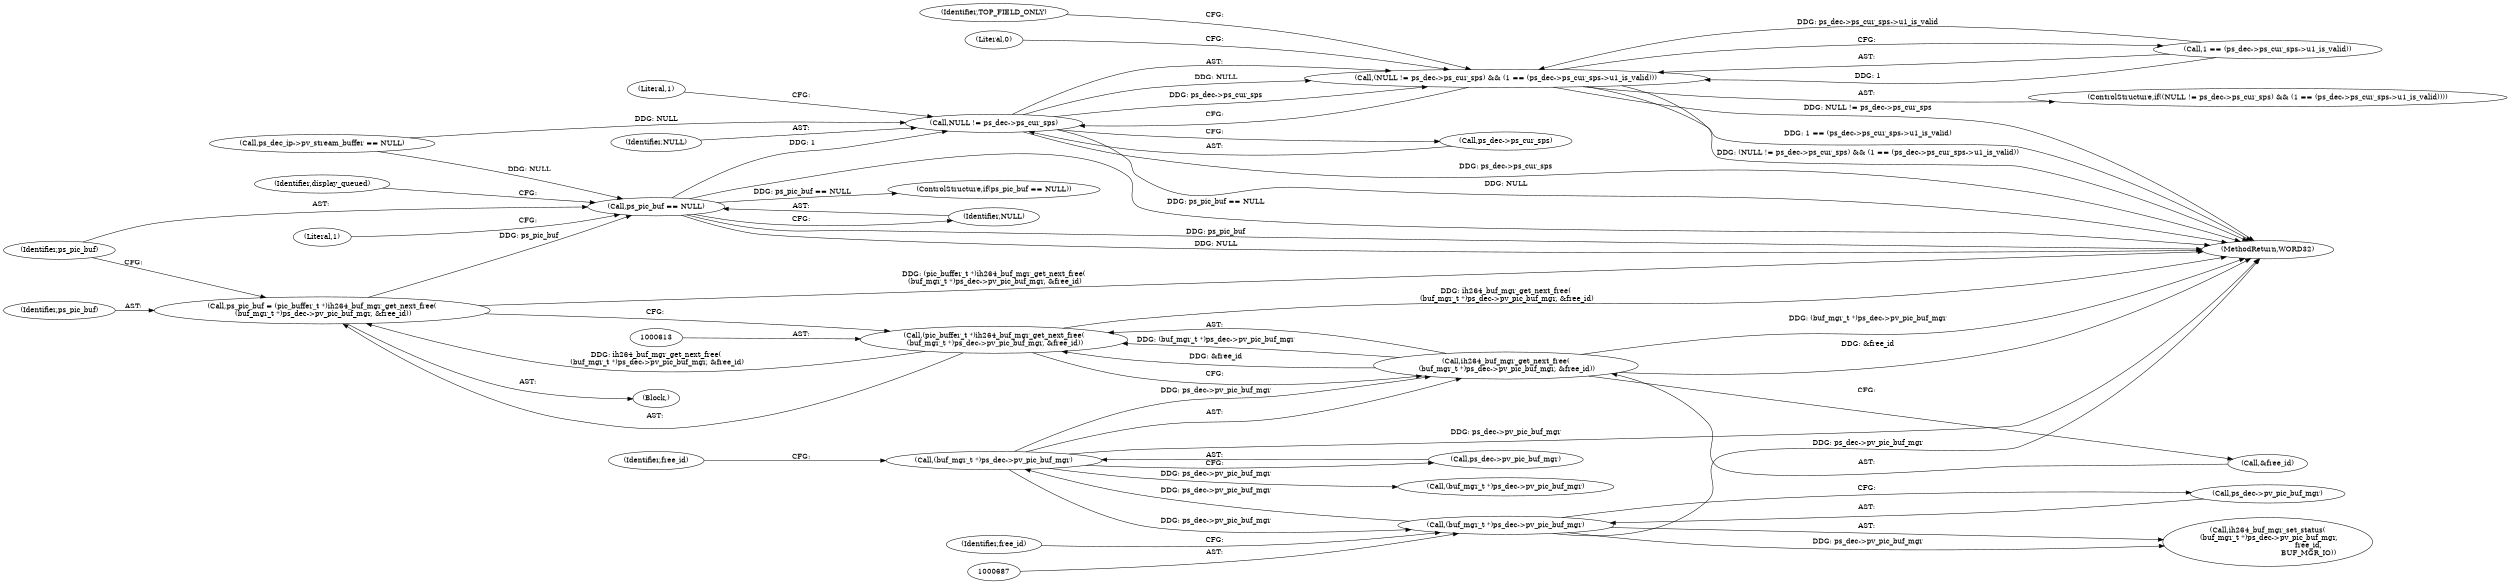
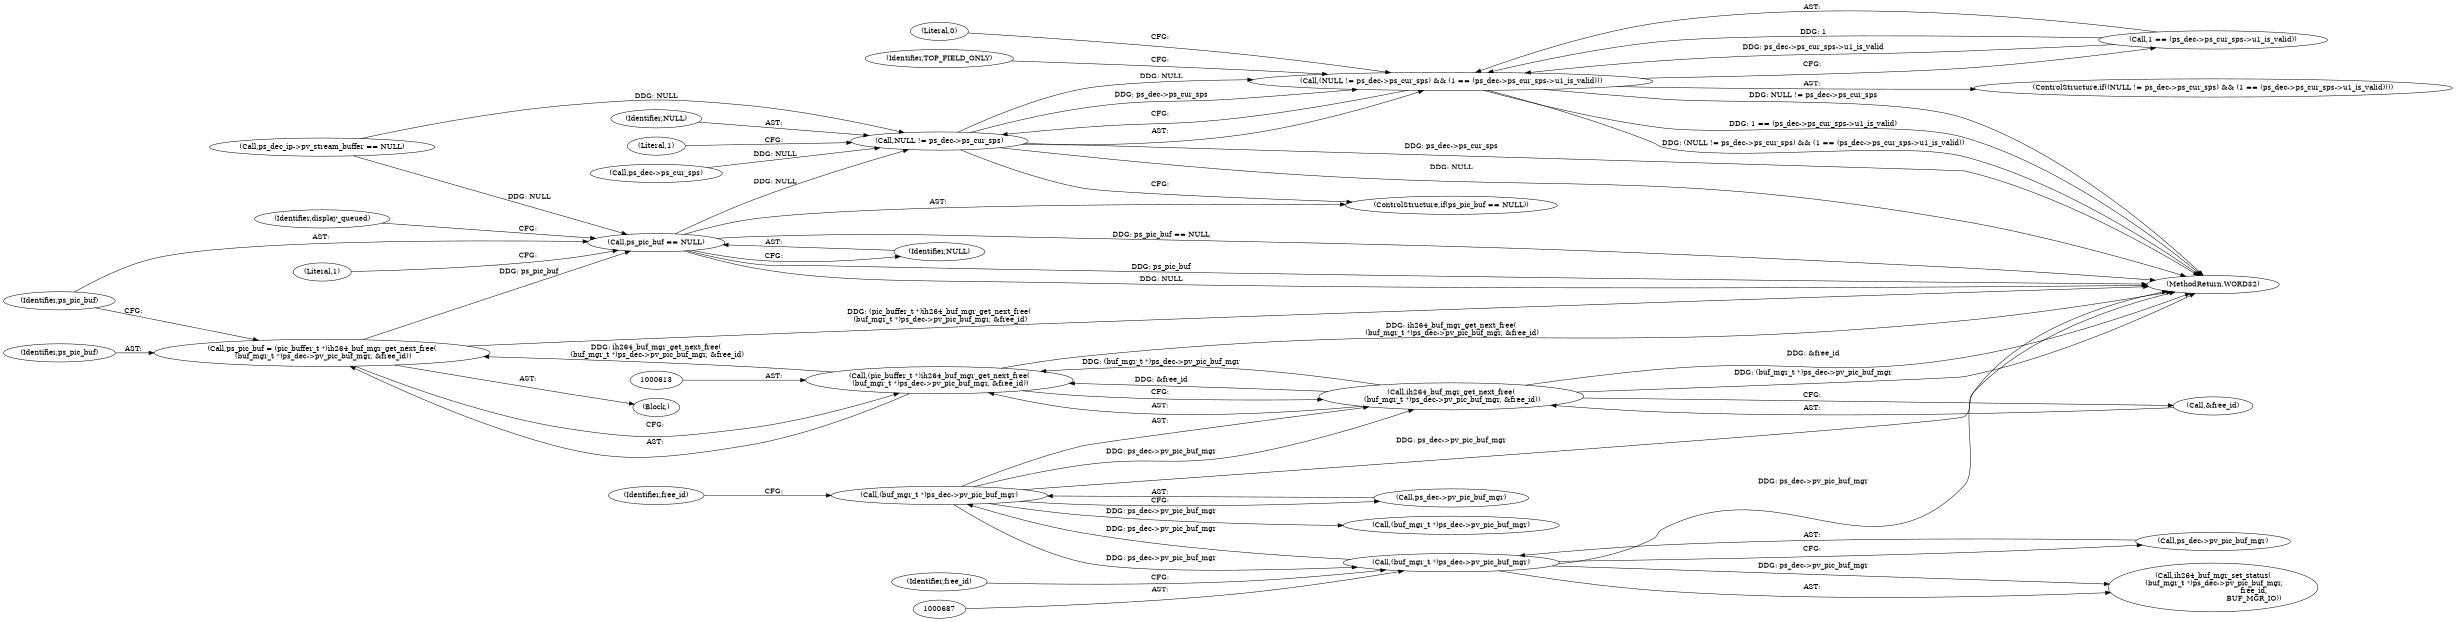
(1246, 139) -> (1151, 194)
(802, 143) -> (775, 182)
(1216, 146) -> (775, 154)
(802, 192) -> (939, 202)
